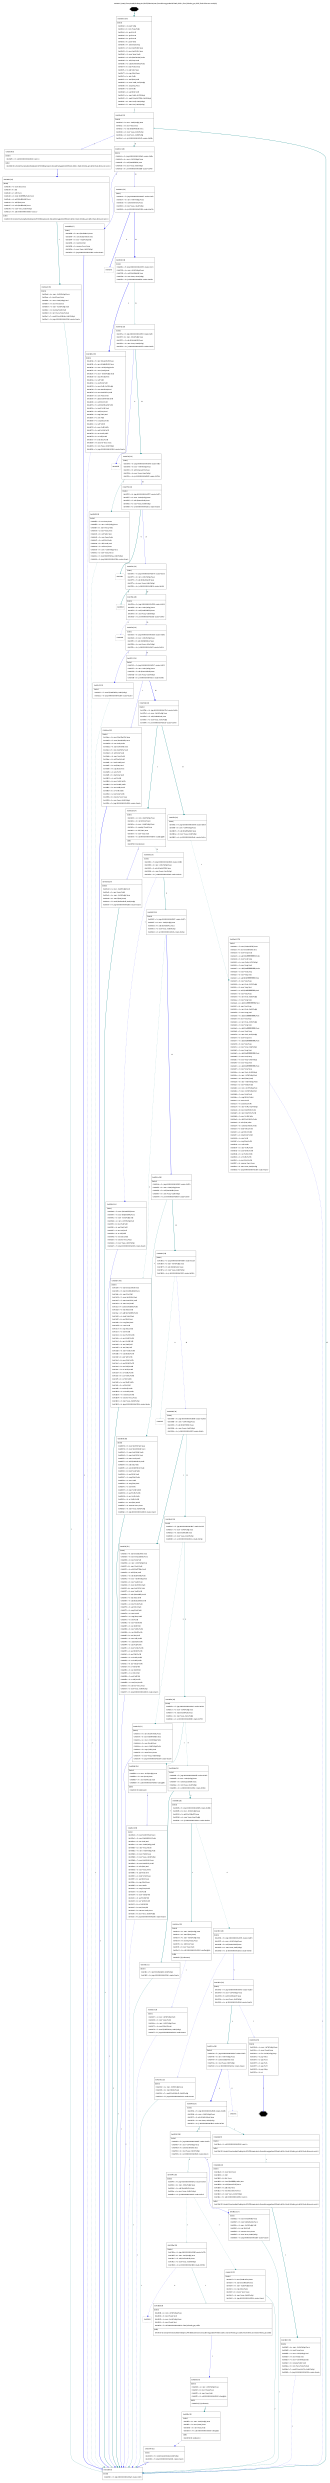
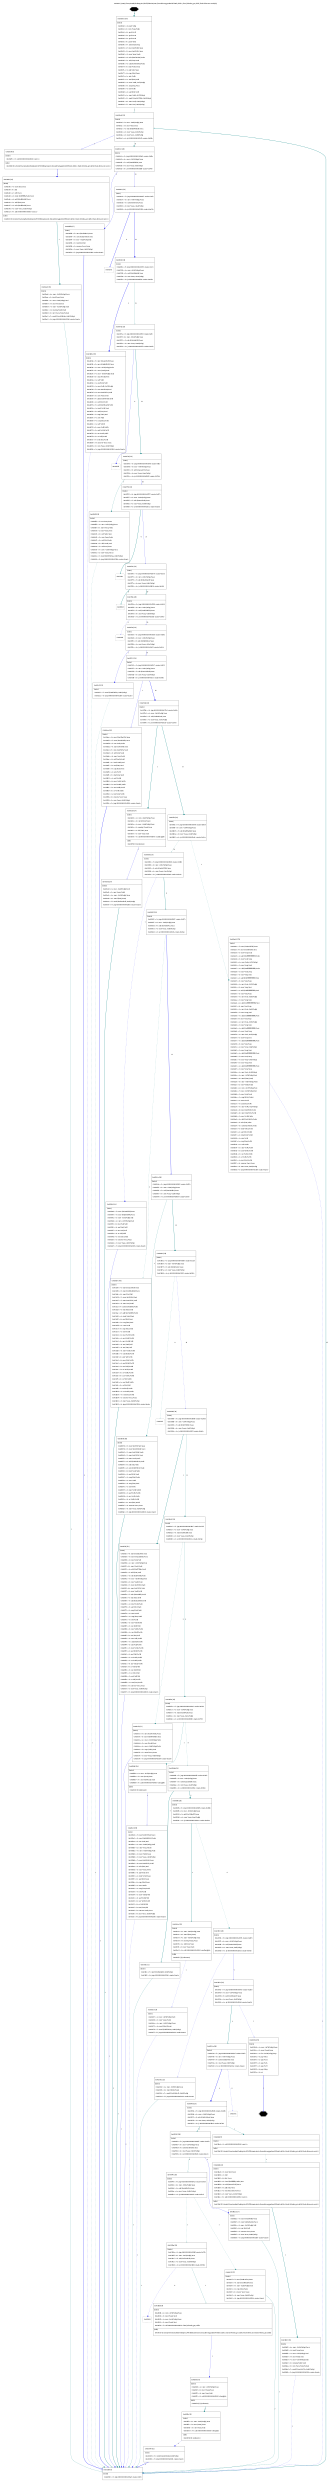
(156, 849) -> (175, 846)
